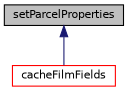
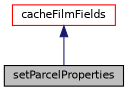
(64, 51) -> (64, 51)
